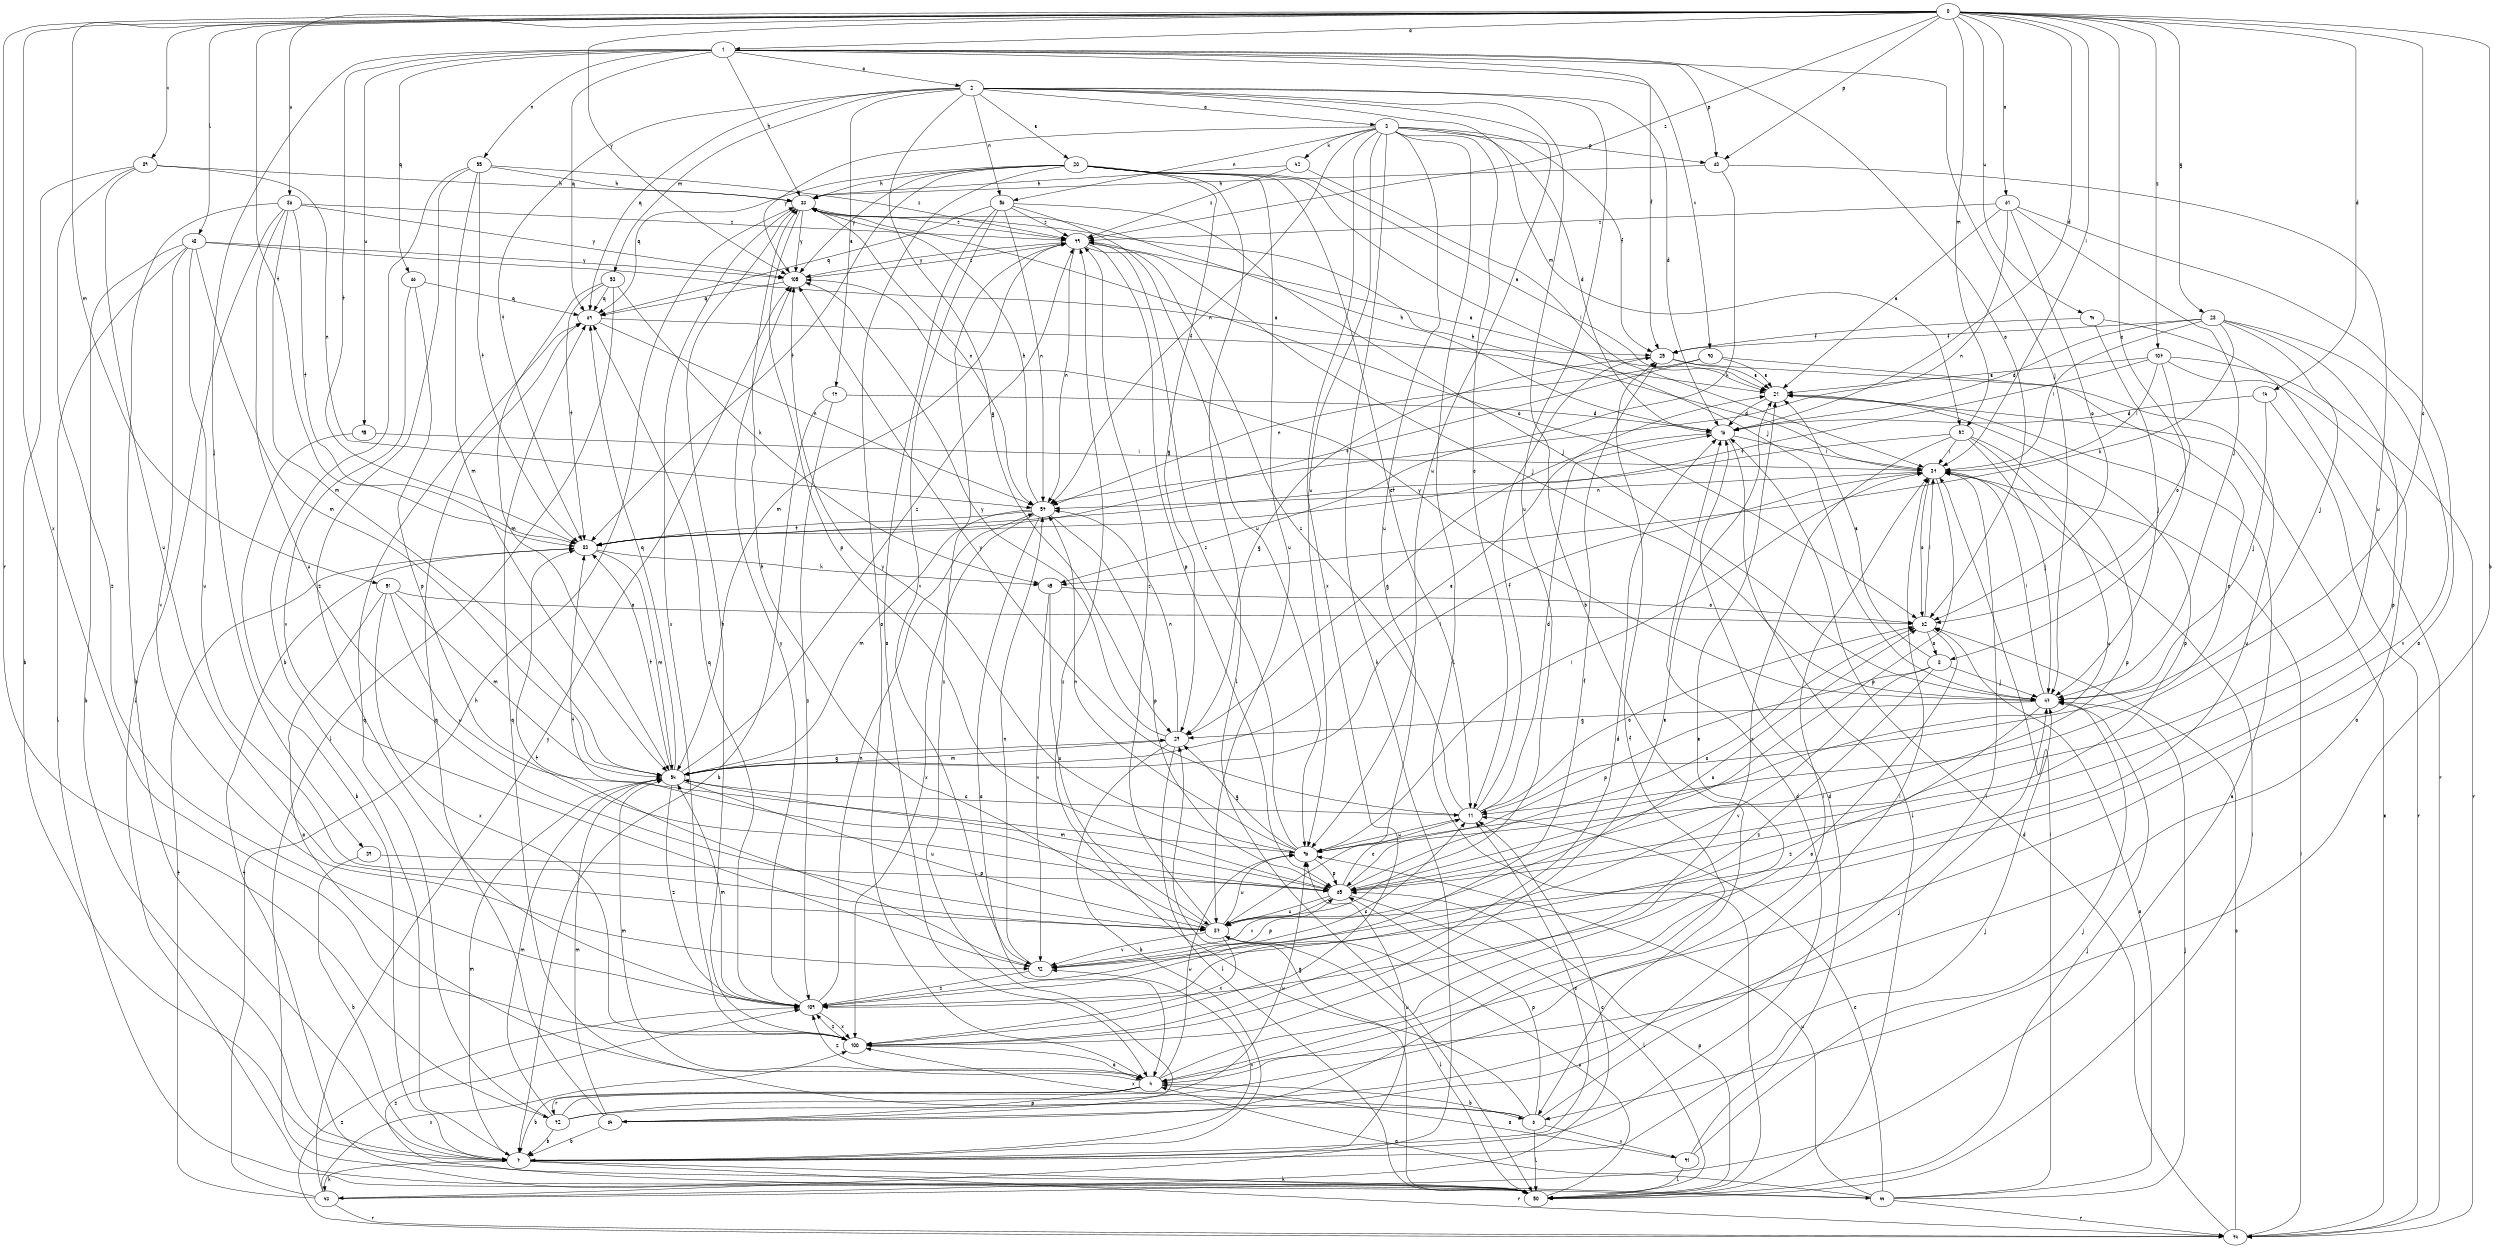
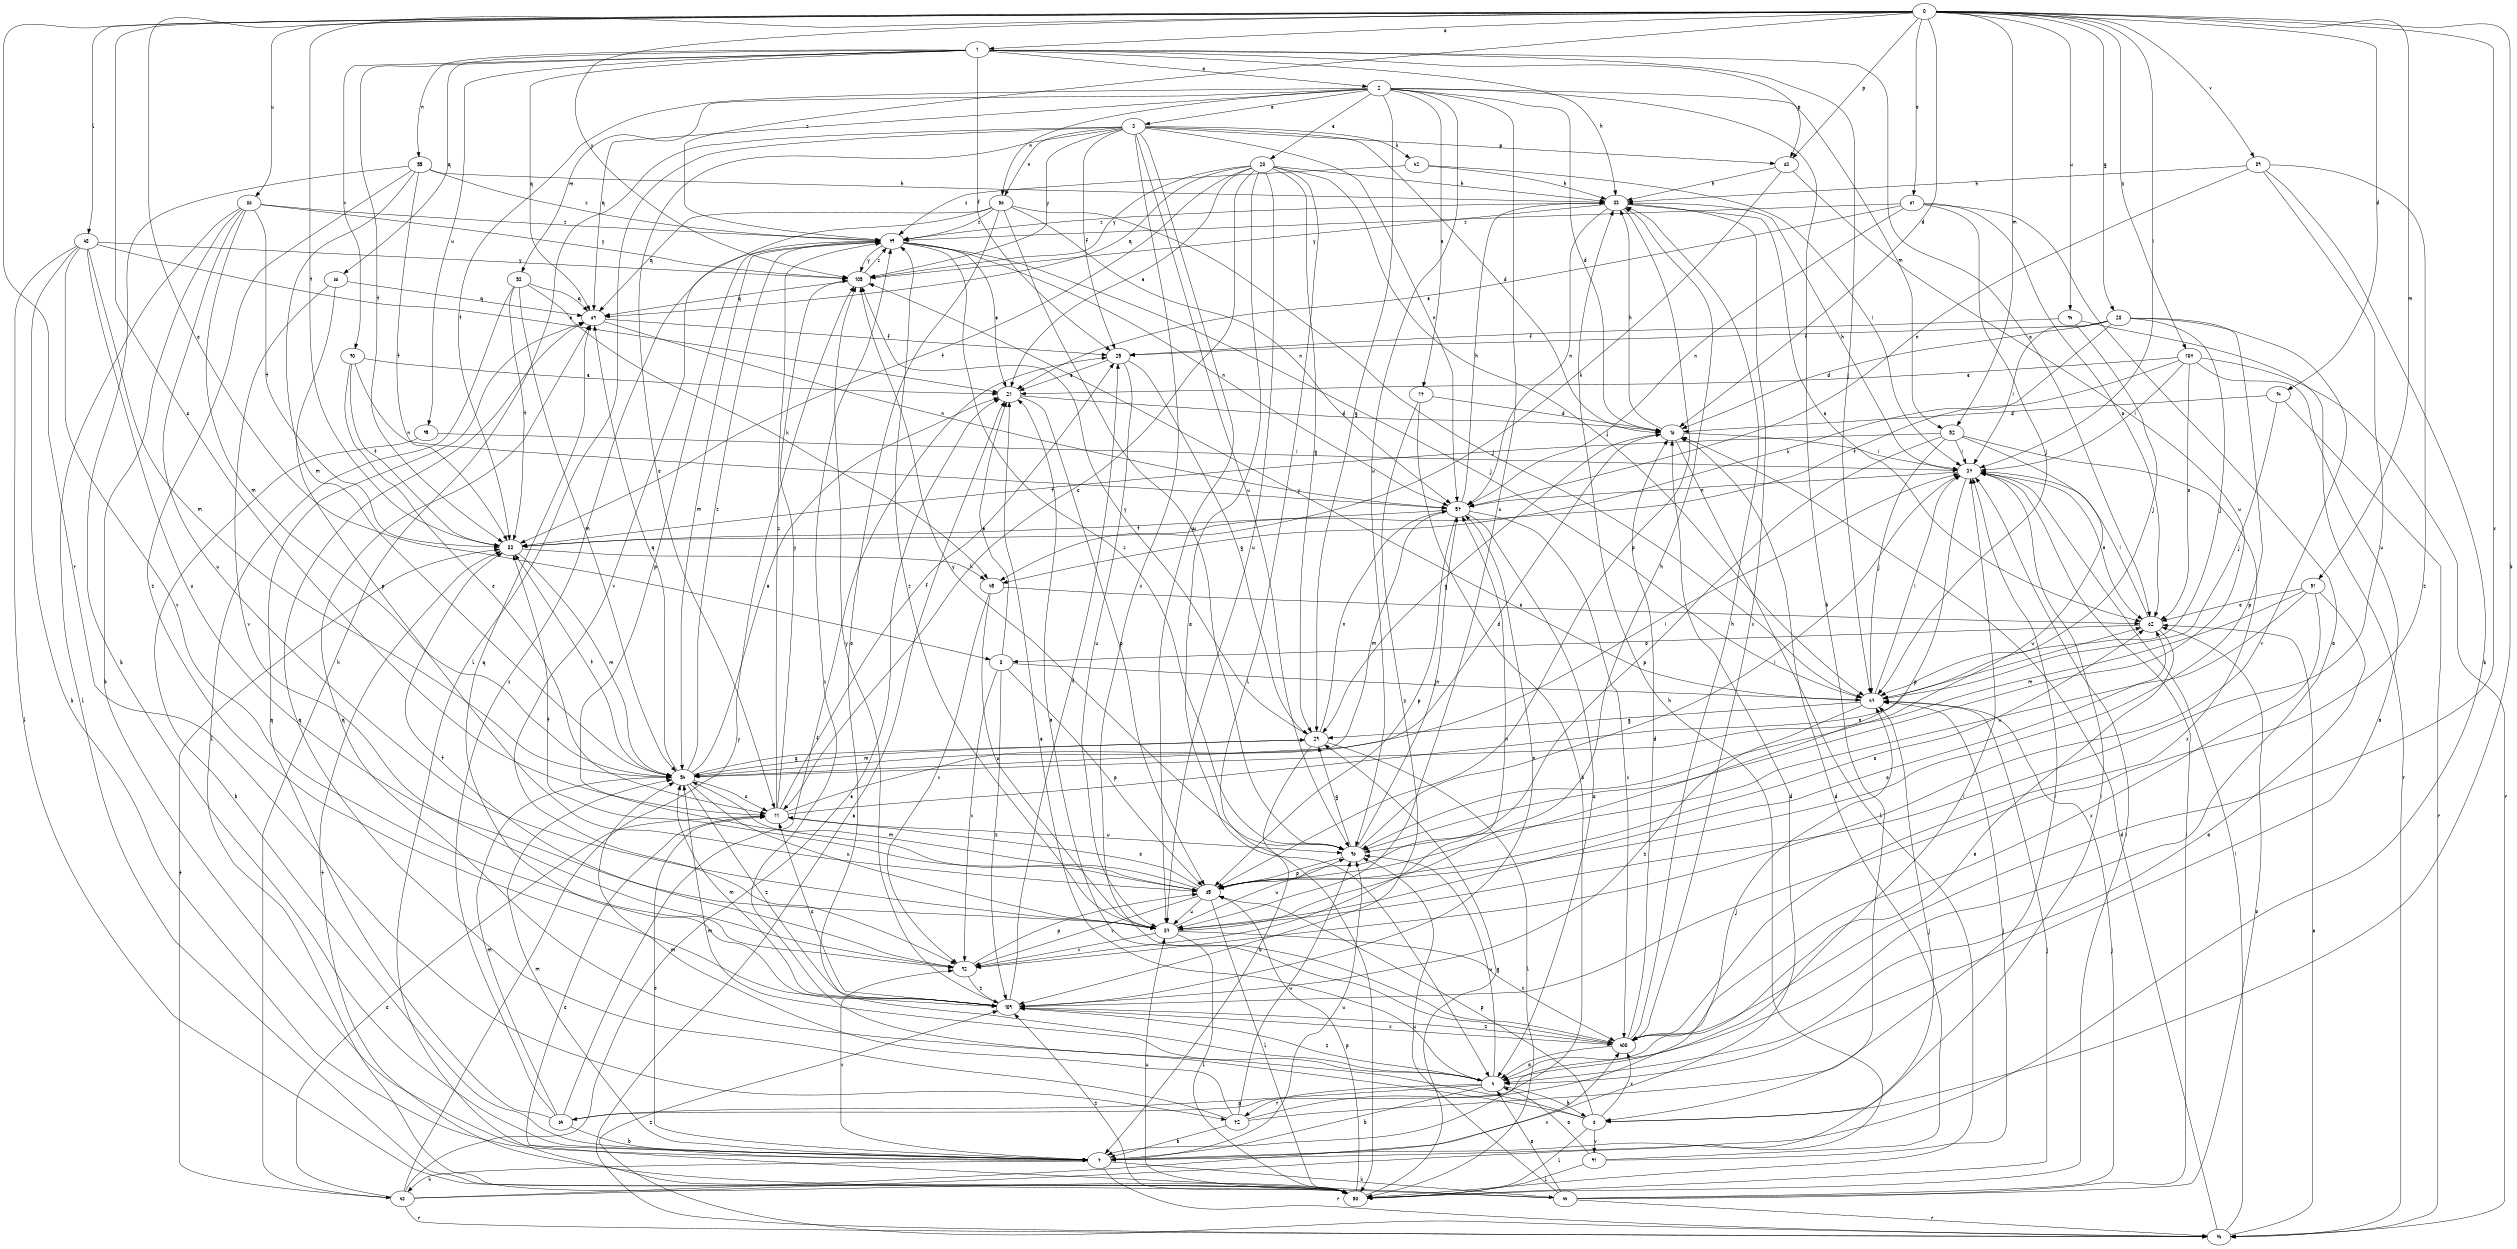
(1198, 540) -> (1130, 563)
(369, 854) -> none
(855, 1046) -> (1624, 1046)
